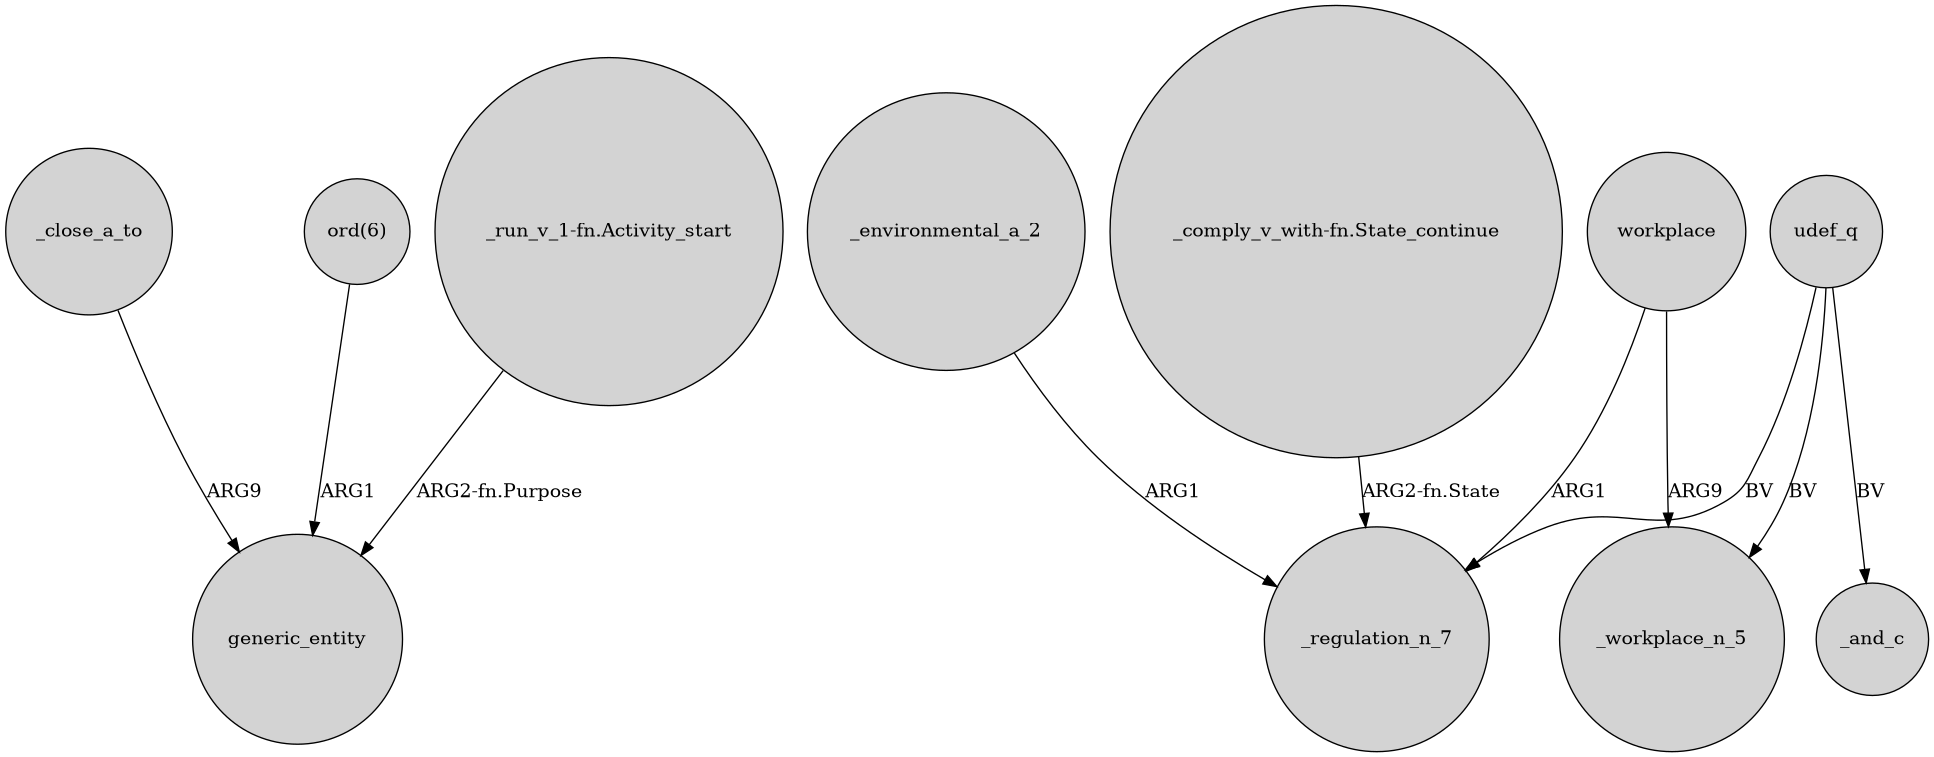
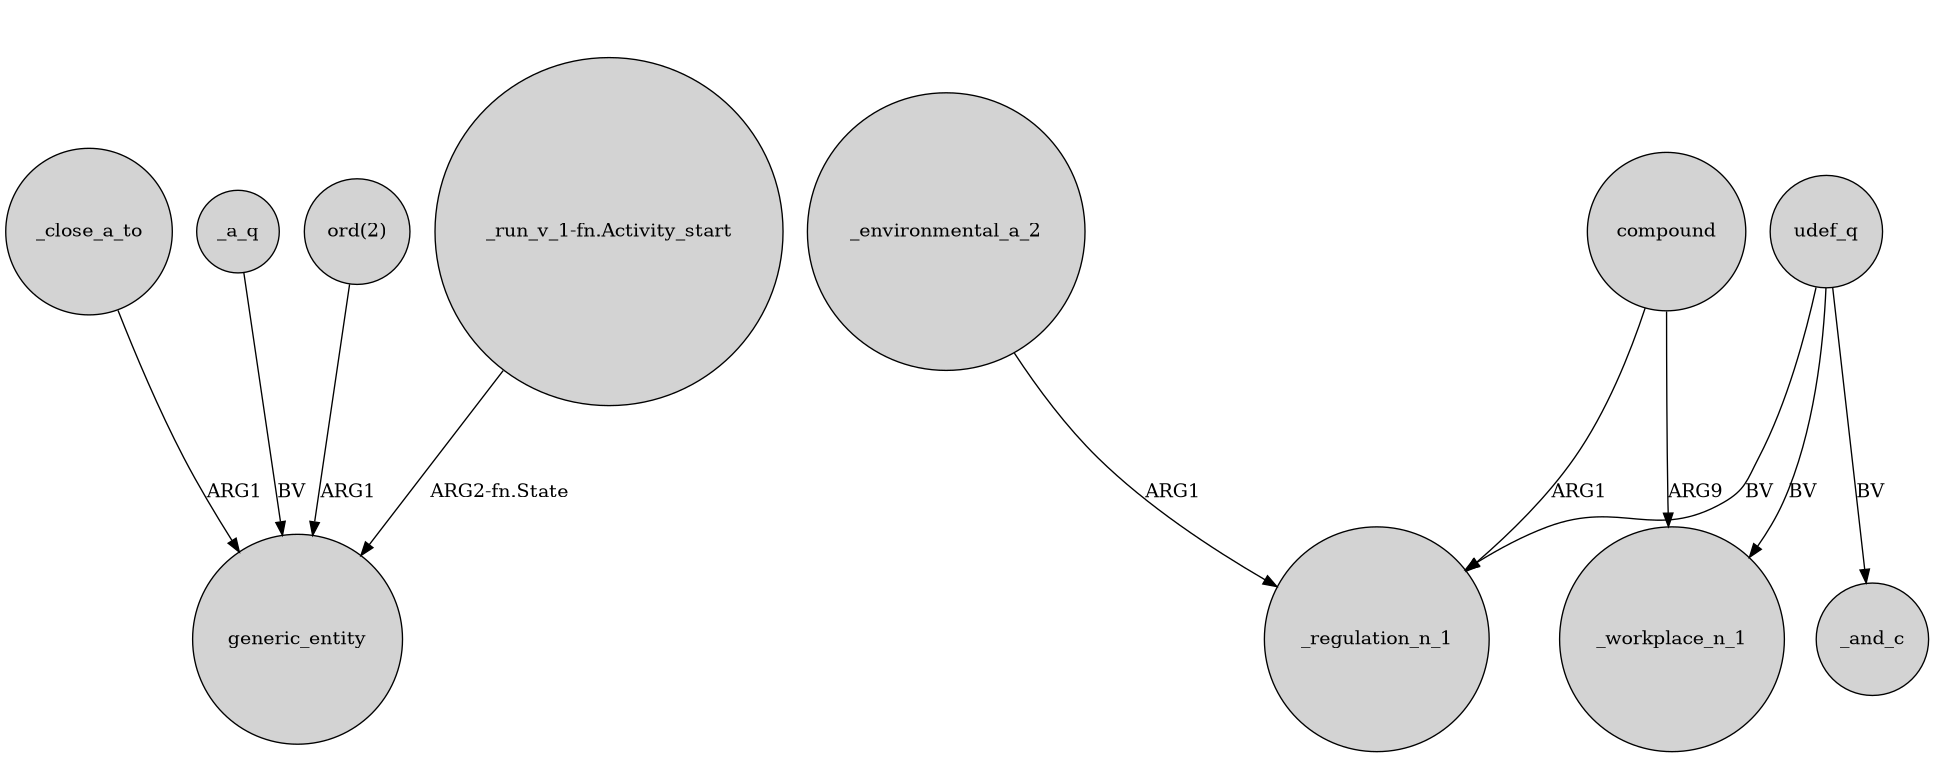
none -> (238, 232)
(357, 232) -> (357, 232)
(1336, 232) -> none
(1667, 232) -> (1667, 232)
(235, 492) -> (235, 492)
(500, 492) -> (500, 492)
(1377, 639) -> (1377, 639)
(1672, 639) -> (1672, 639)
